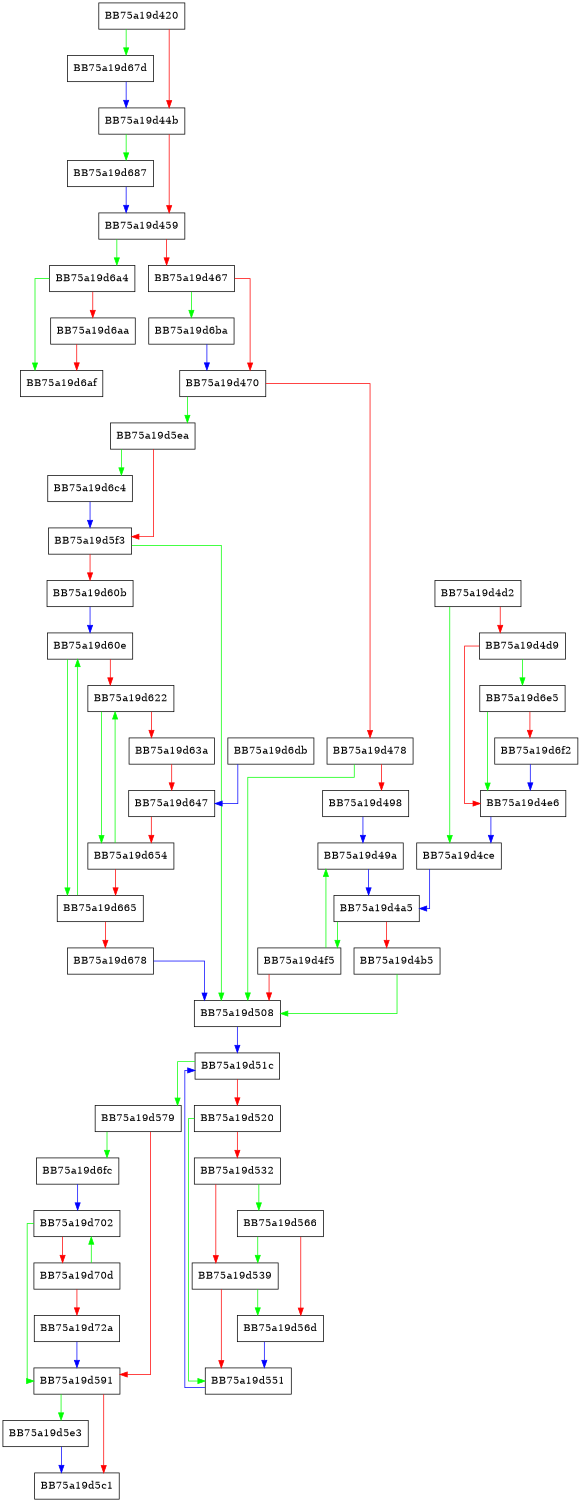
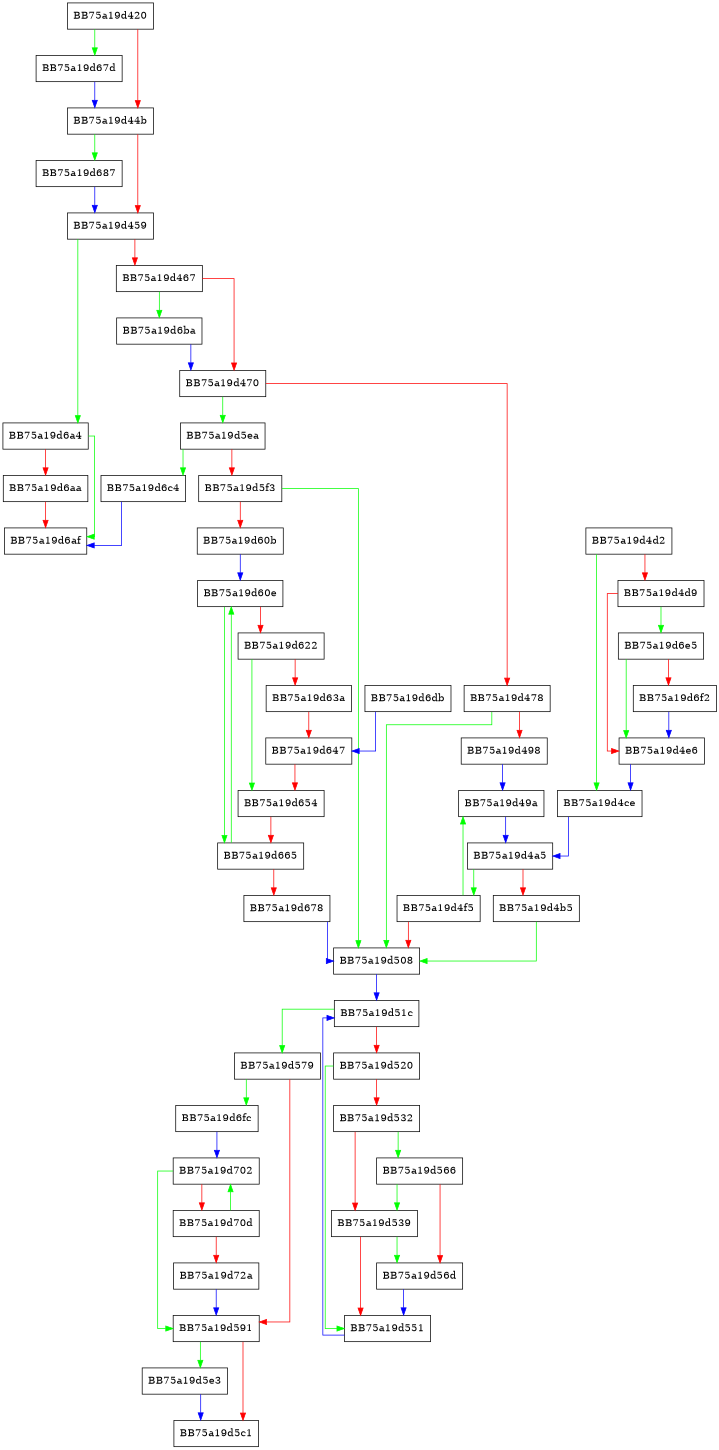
(90, 511) -> (122, 537)
(115, 781) -> none
